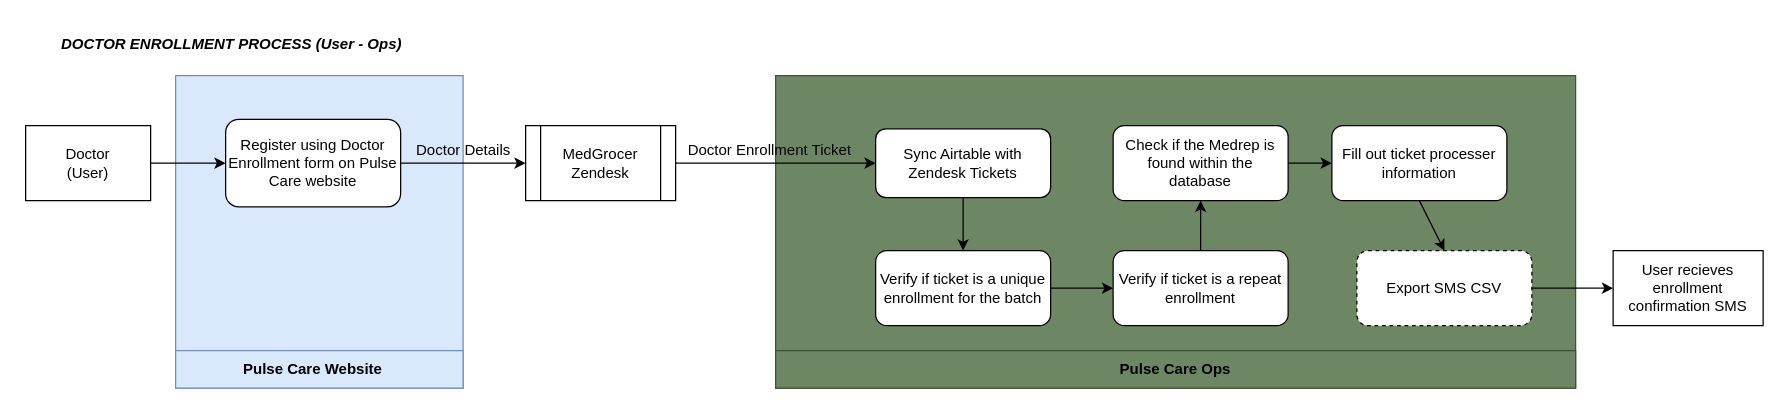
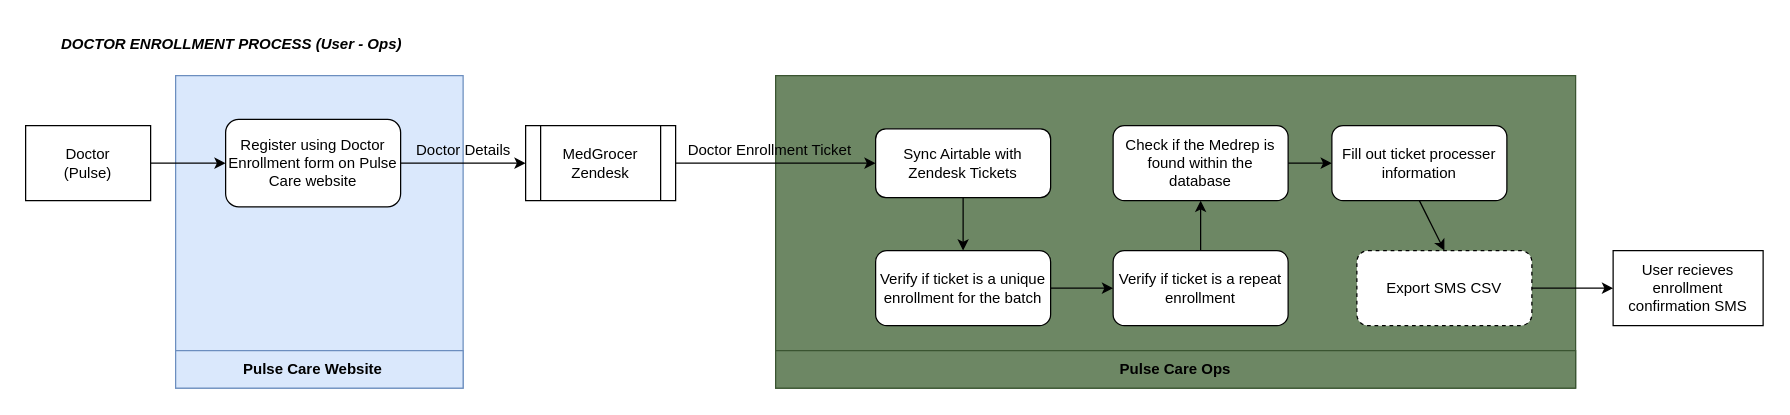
(88, 163) -> (88, 163)
